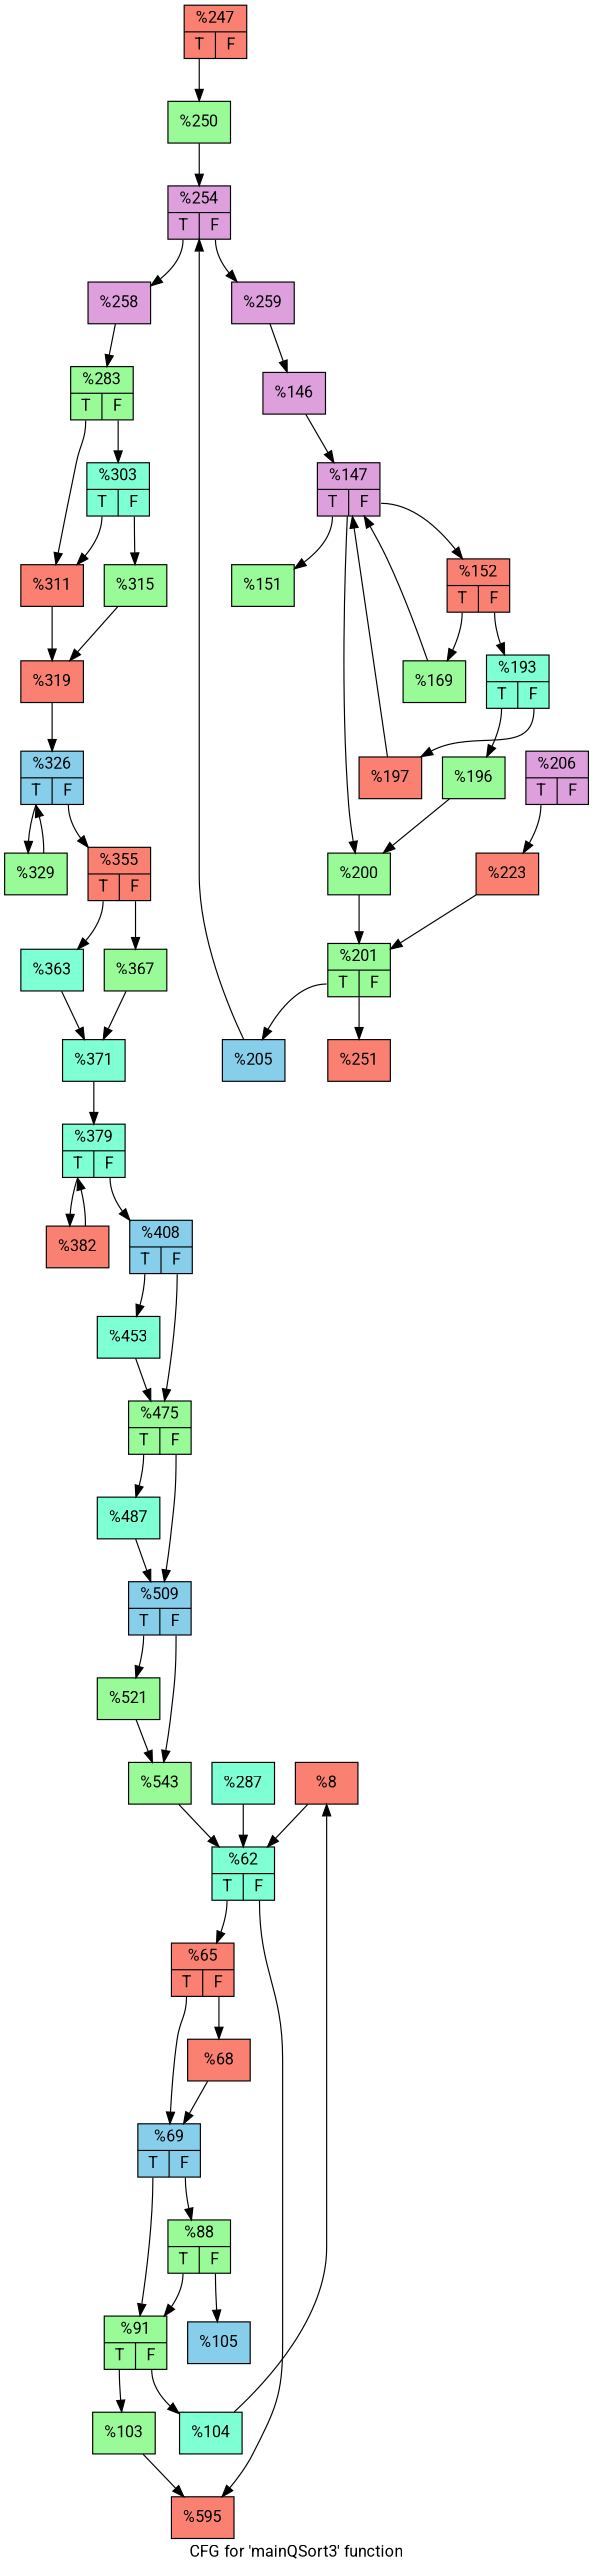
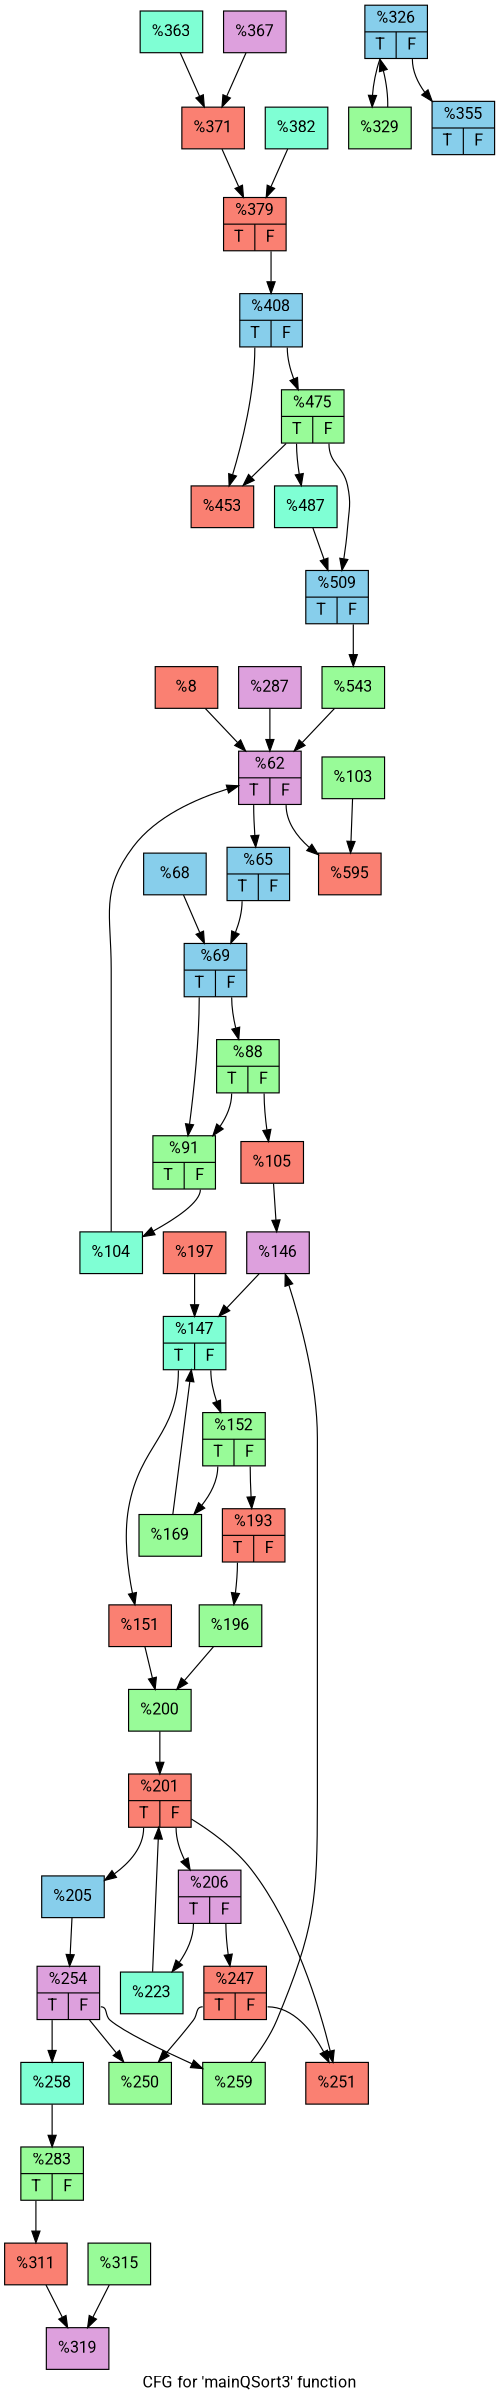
(199, 159) -> (103, 2036)
(119, 303) -> (52, 2083)
(263, 303) -> (234, 2083)
(118, 489) -> none
(349, 489) -> (195, 1343)
(263, 586) -> (140, 1626)
(478, 586) -> (234, 1439)
(344, 679) -> (149, 1662)
(52, 682) -> (78, 2349)
(518, 682) -> (254, 1535)
(52, 721) -> none
(485, 740) -> none
(119, 874) -> (463, 128)
(507, 874) -> (152, 1993)
(136, 919) -> none
(98, 922) -> none
(136, 970) -> (255, 32)
(359, 970) -> (160, 1801)
(94, 1060) -> (213, 128)
(94, 1151) -> (255, 224)
(73, 1196) -> none
none -> (275, 1202)
(78, 1247) -> (297, 128)
(129, 1337) -> (222, 507)
(141, 1374) -> (269, 460)
(129, 1699) -> none
(243, 1783) -> (270, 687)
none -> (178, 1844)
(243, 1874) -> (270, 778)
none -> (227, 1939)
(203, 1970) -> (258, 874)
(219, 2012) -> none
none -> (301, 2022)
(219, 2060) -> (175, 874)
(327, 2129) -> (111, 980)
(219, 2343) -> (272, 1162)
(120, 2385) -> none
